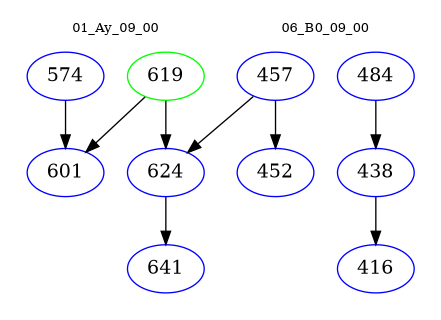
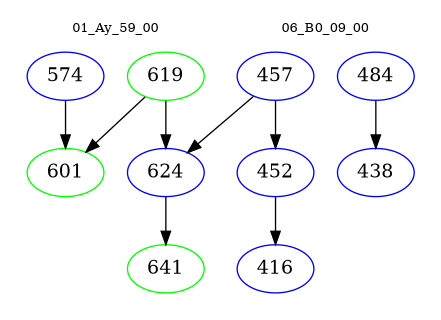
(116, 29) -> (116, 29)
(66, 173) -> (66, 173)
(376, 214) -> (276, 214)
(166, 269) -> (166, 269)
